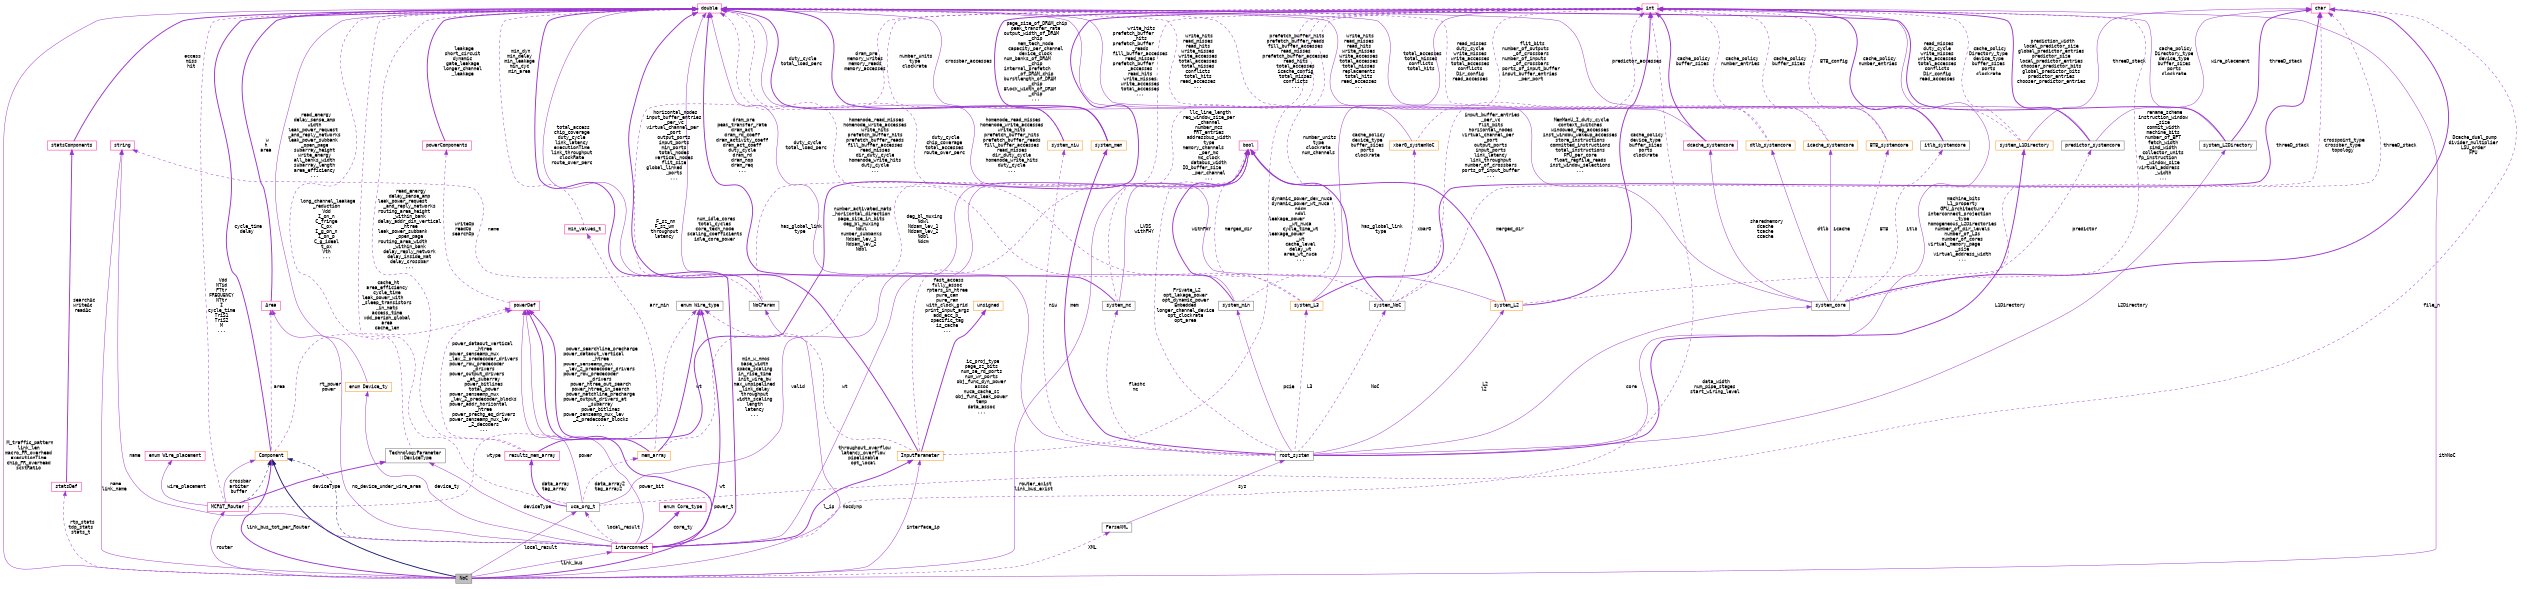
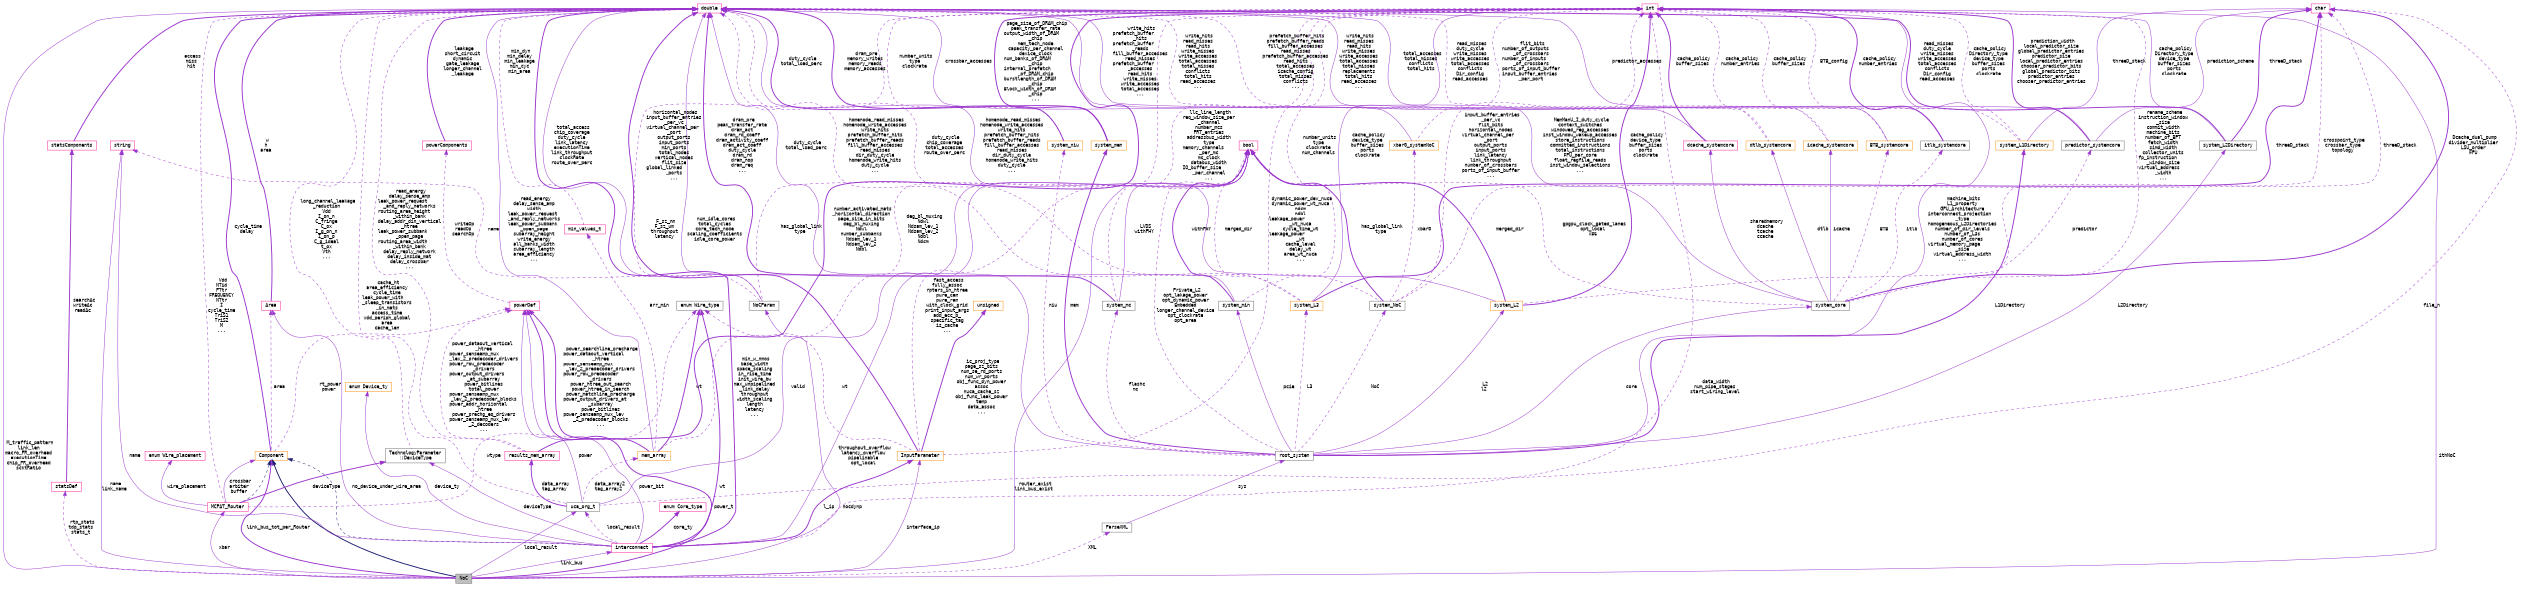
(316, 41) -> (500, 179)
(2229, 62) -> (2229, 62)
none -> (1542, 215)
(223, 548) -> (223, 548)
